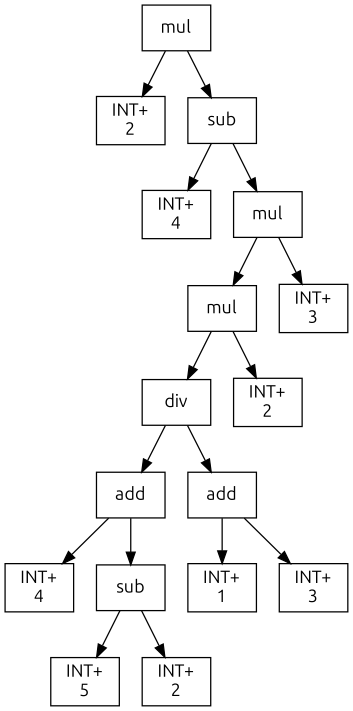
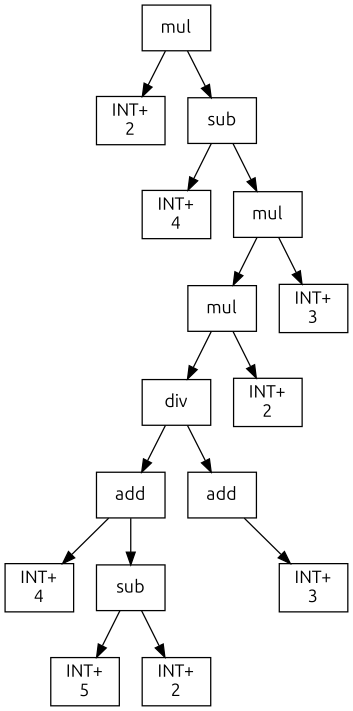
(222, 588) -> none
